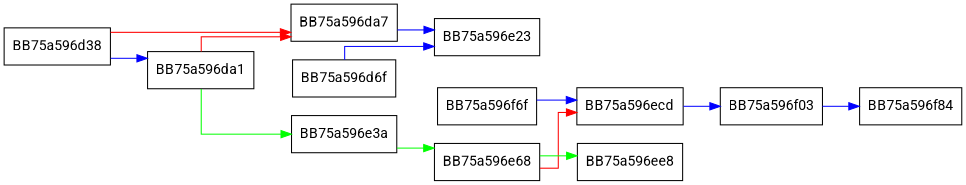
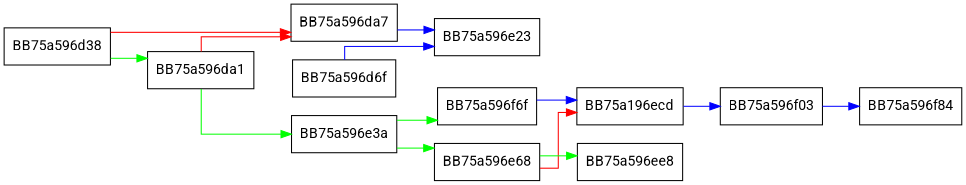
(124, 58) -> (124, 58)
(630, 106) -> (630, 106)
none -> (412, 120)
